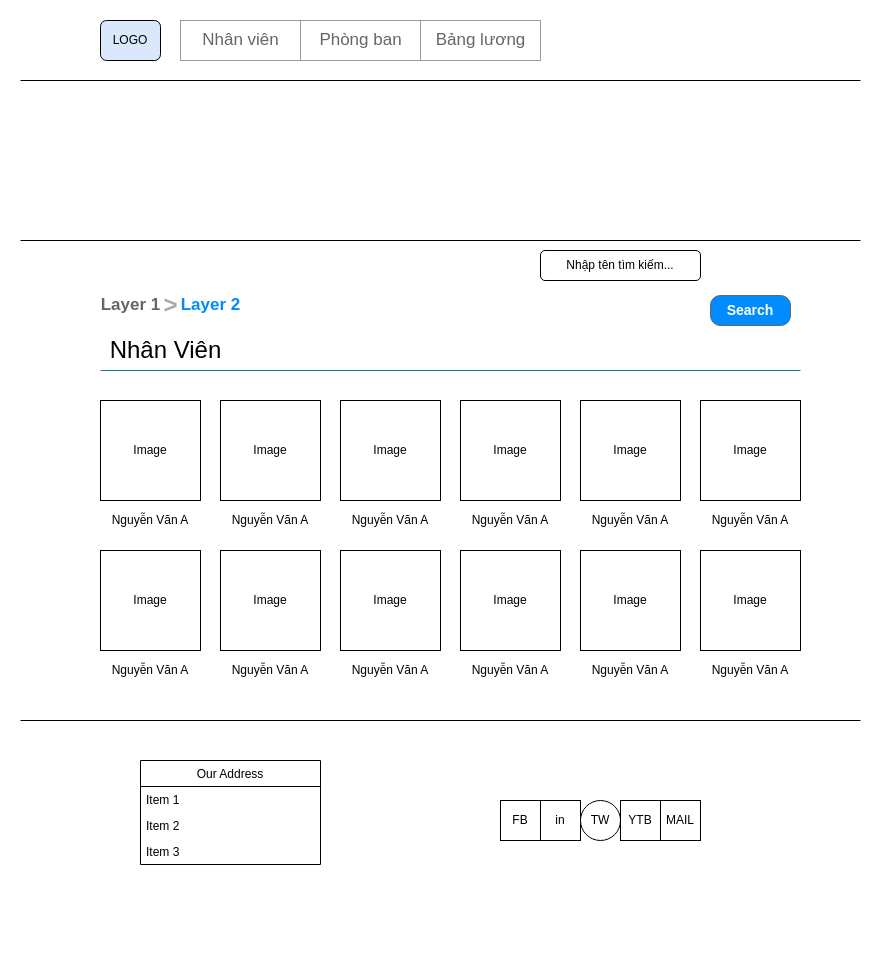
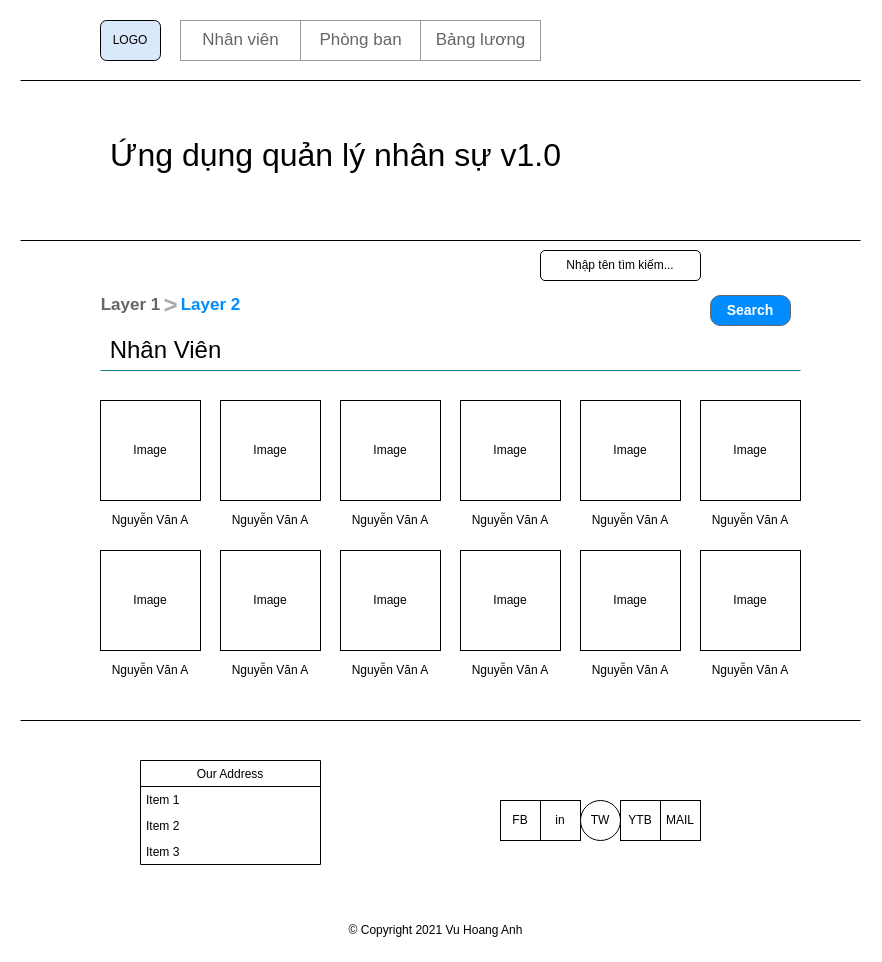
none -> (336, 156)
none -> (436, 931)
